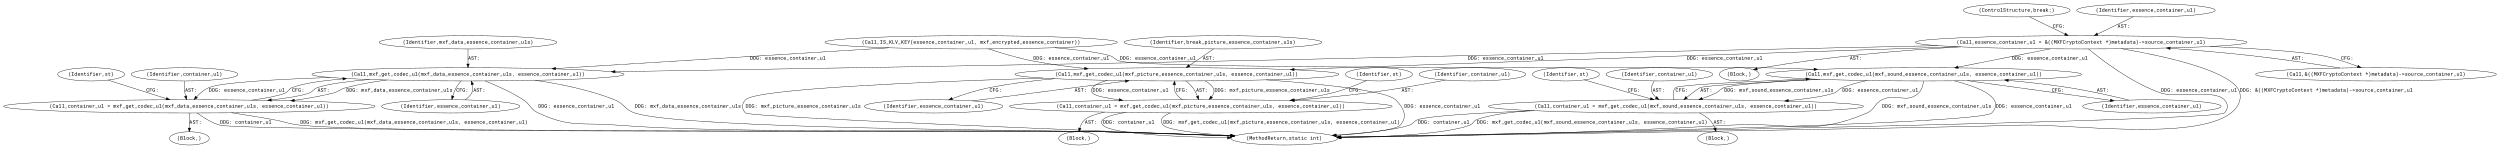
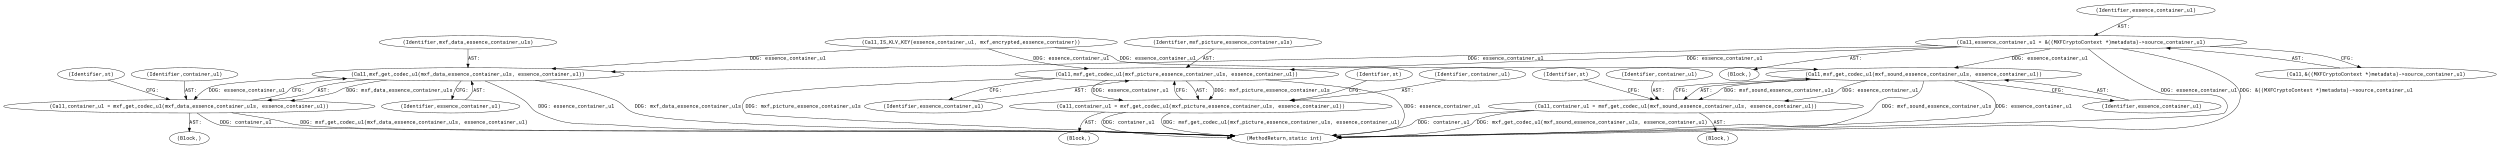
(2017, 10) -> none
(1223, 42) -> (1223, 42)
